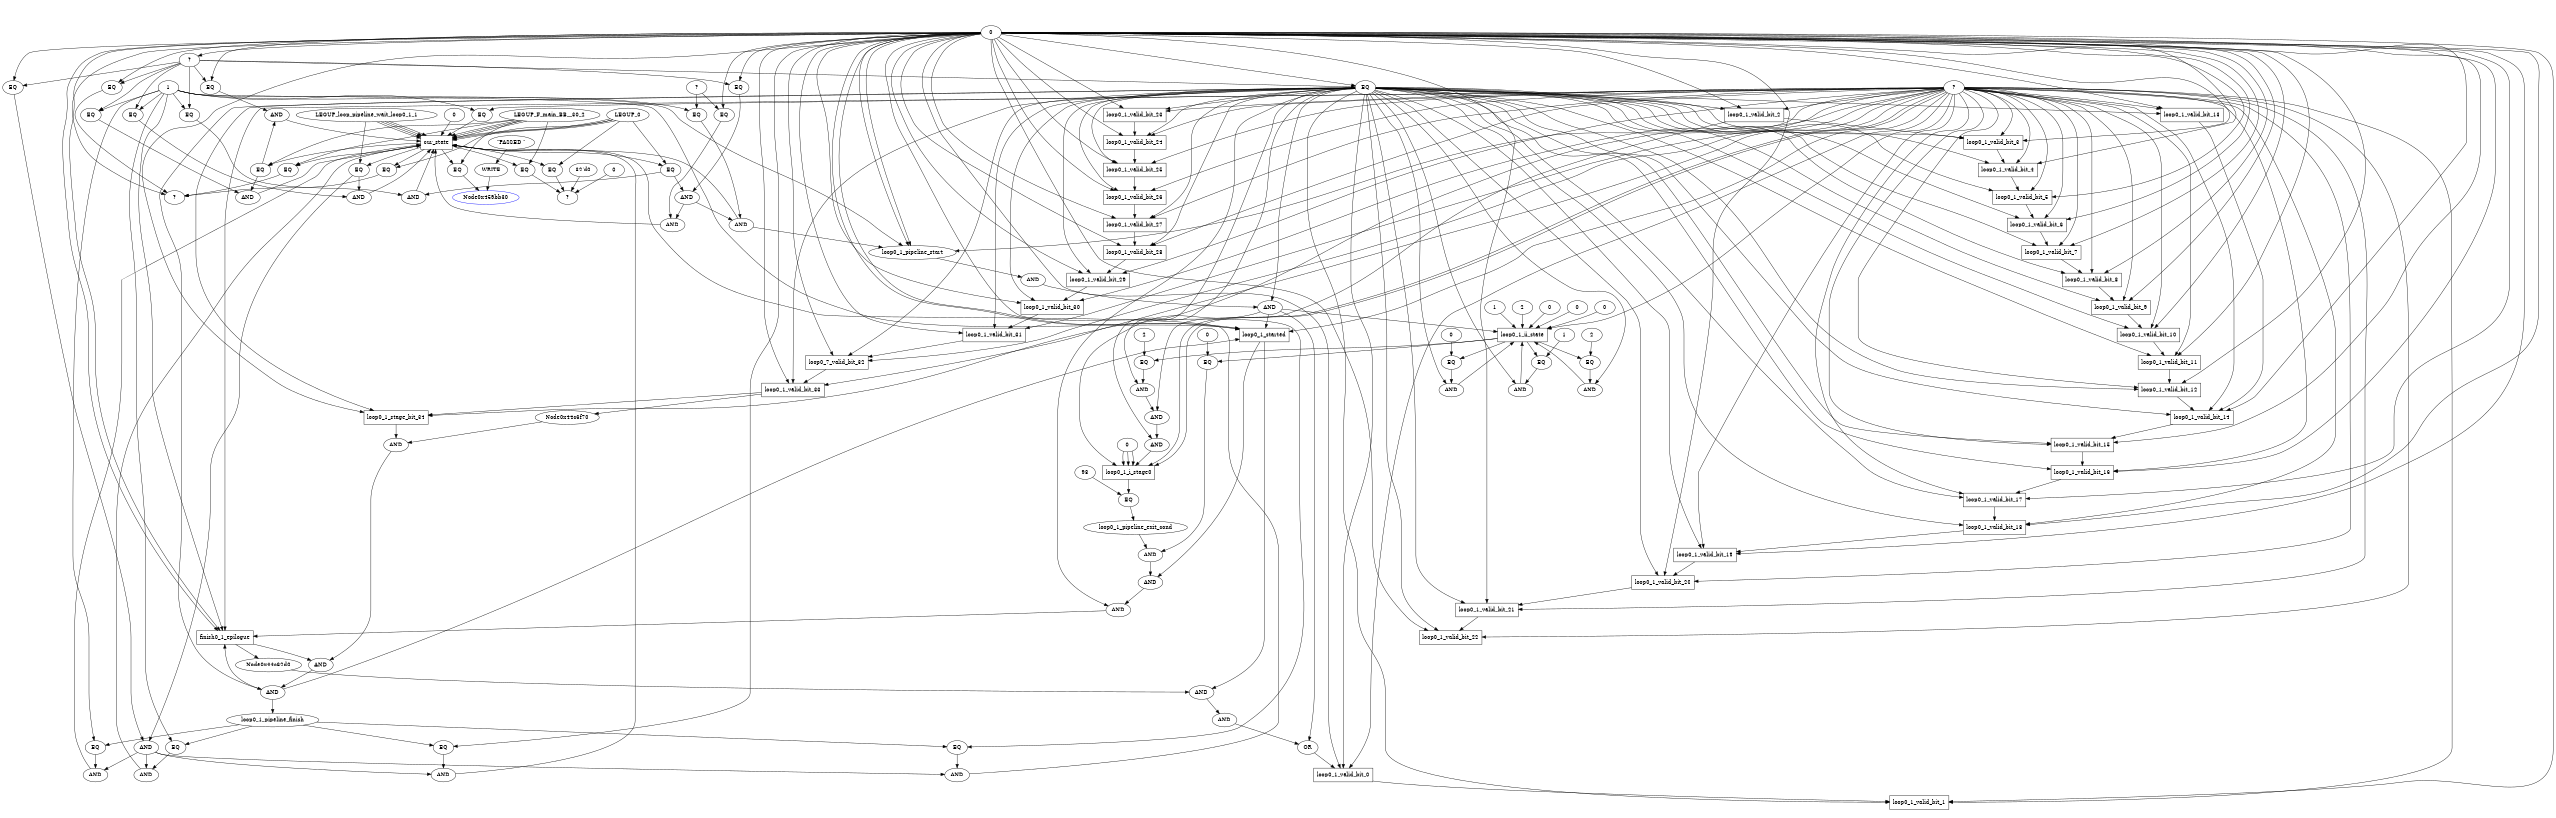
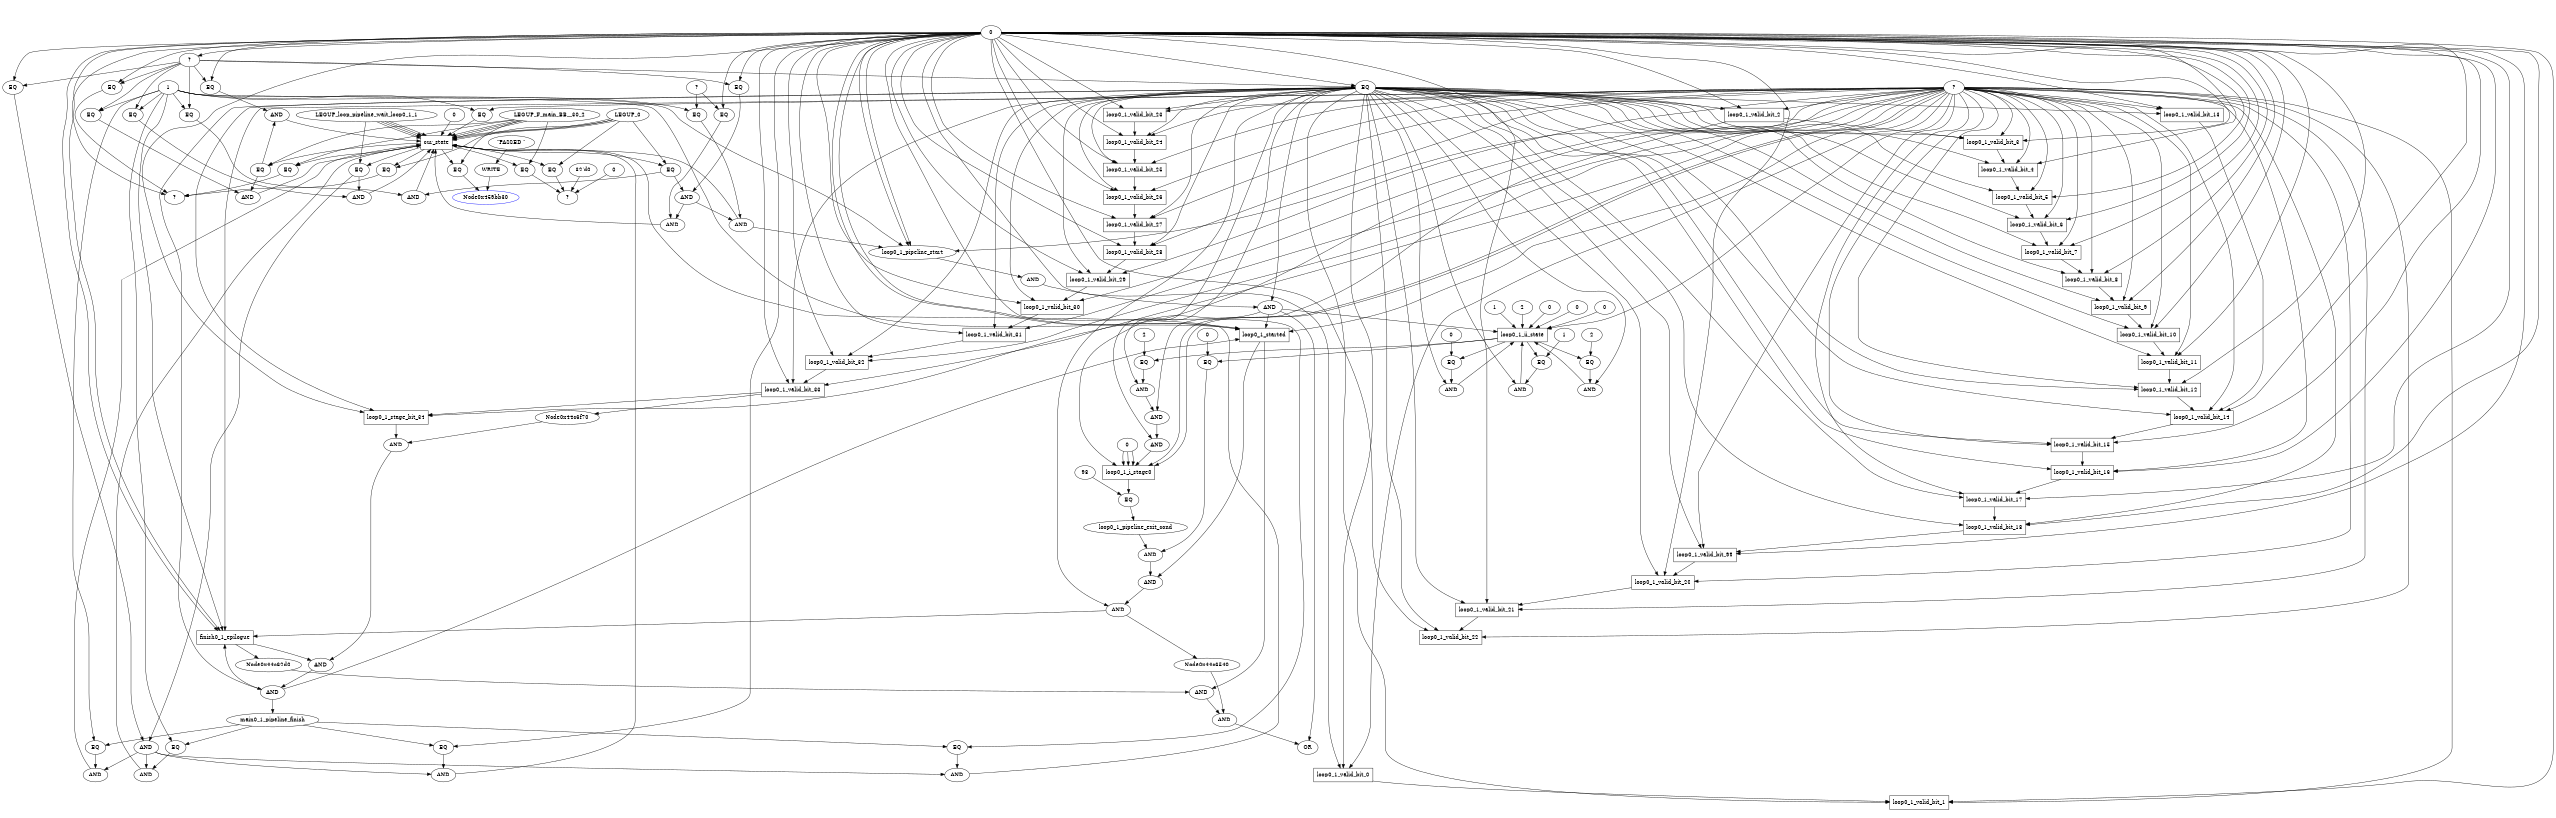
(837, 363) -> (837, 363)
(1705, 555) -> (1705, 555)
none -> (1207, 665)
(273, 720) -> (273, 720)
(1323, 759) -> none
